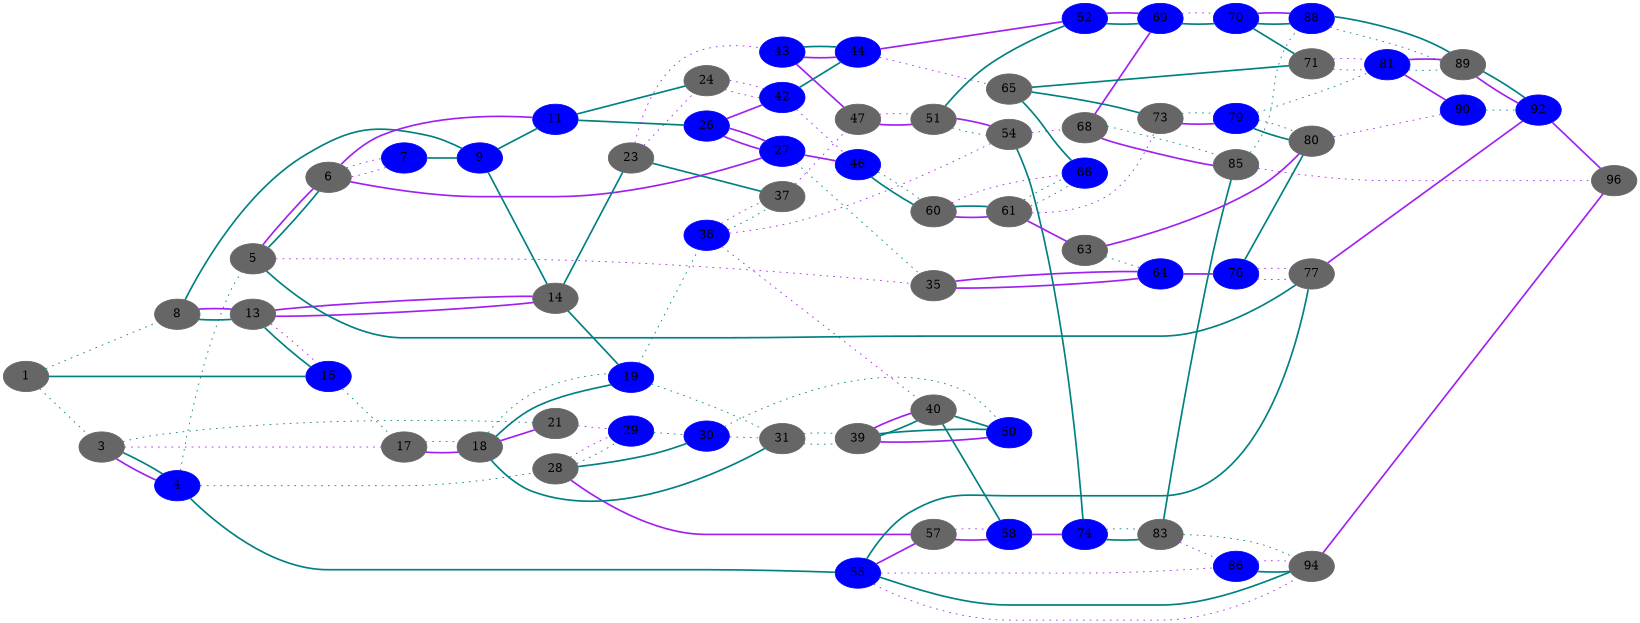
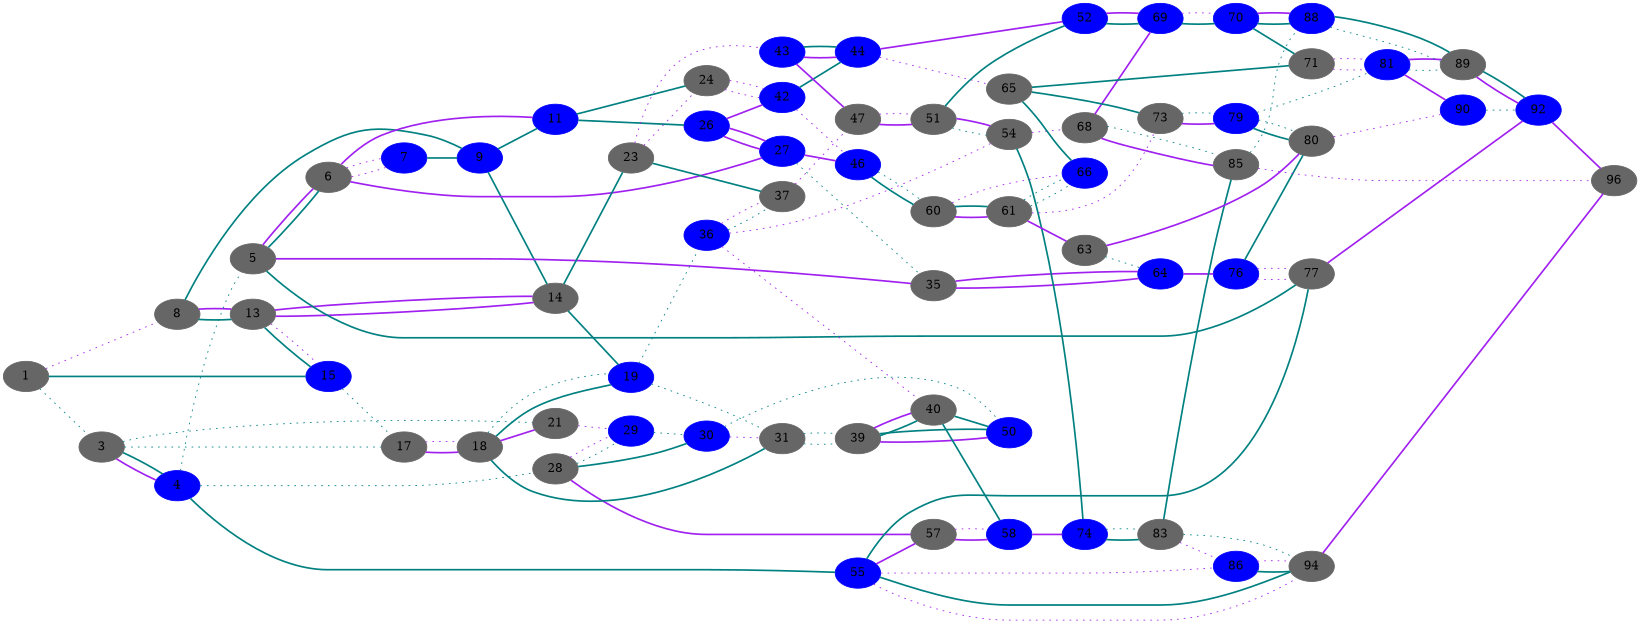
(594, 261) -> (594, 261)
(102, 345) -> (102, 345)
(253, 447) -> (253, 447)
